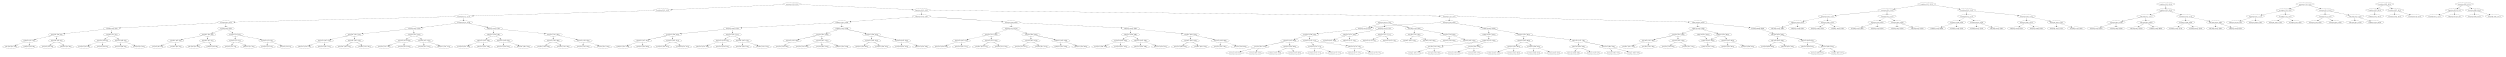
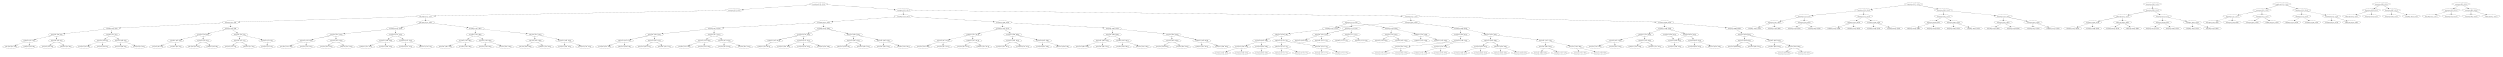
none -> (2371, 16)
(267, 47) -> none
(1295, 53) -> none
